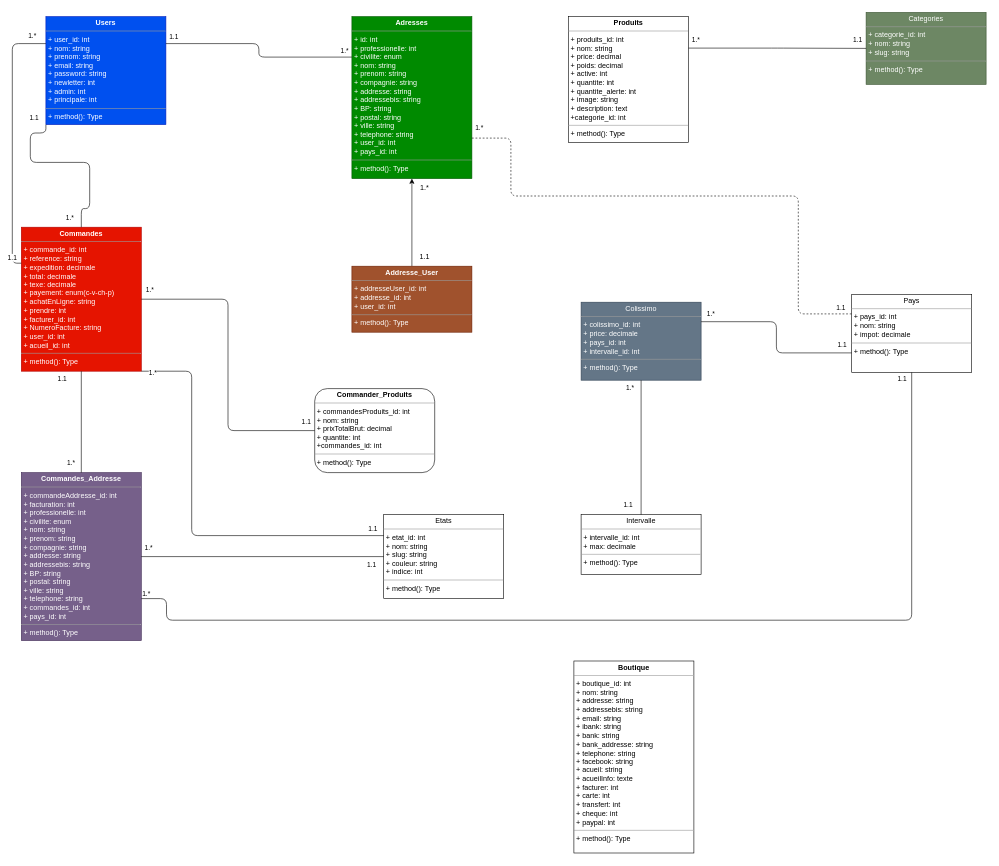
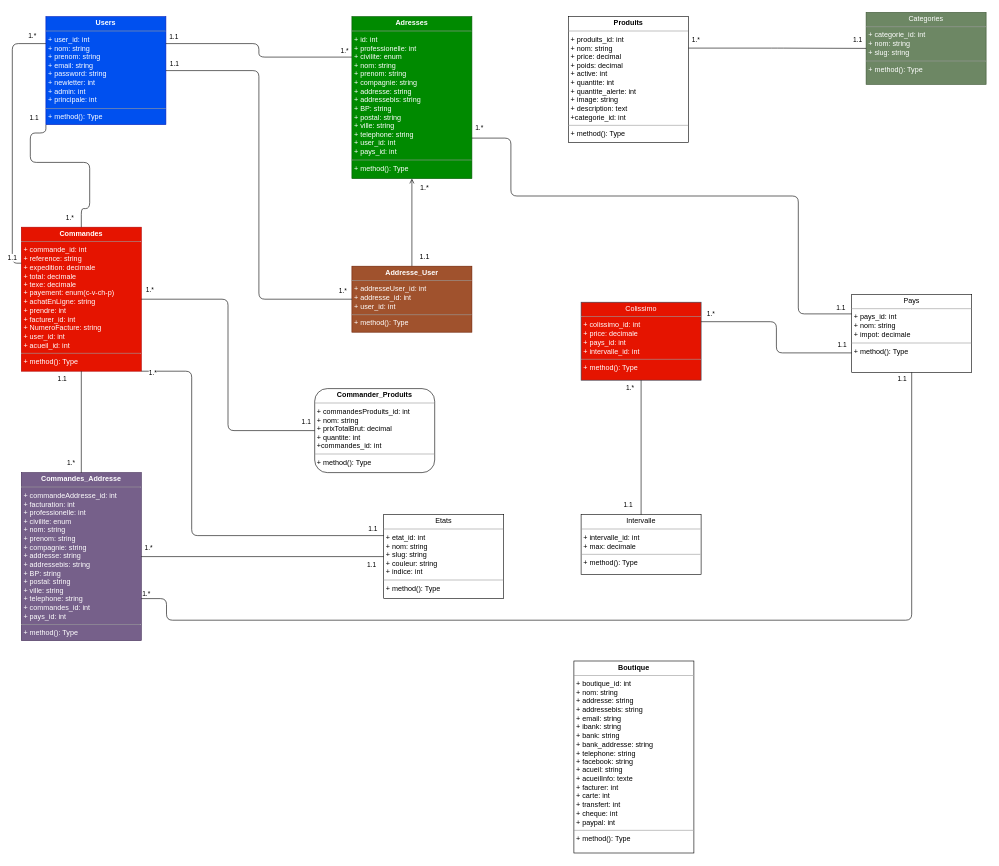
(412, 184) -> (412, 183)
none -> (259, 185)
(691, 196) -> (691, 196)
(641, 341) -> (641, 341)
